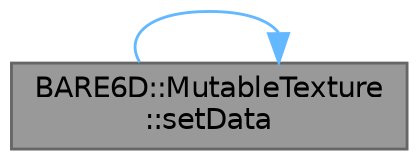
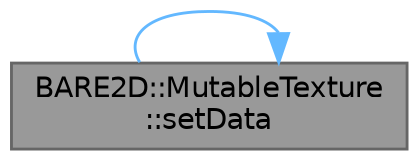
(209, 106) -> (209, 106)
